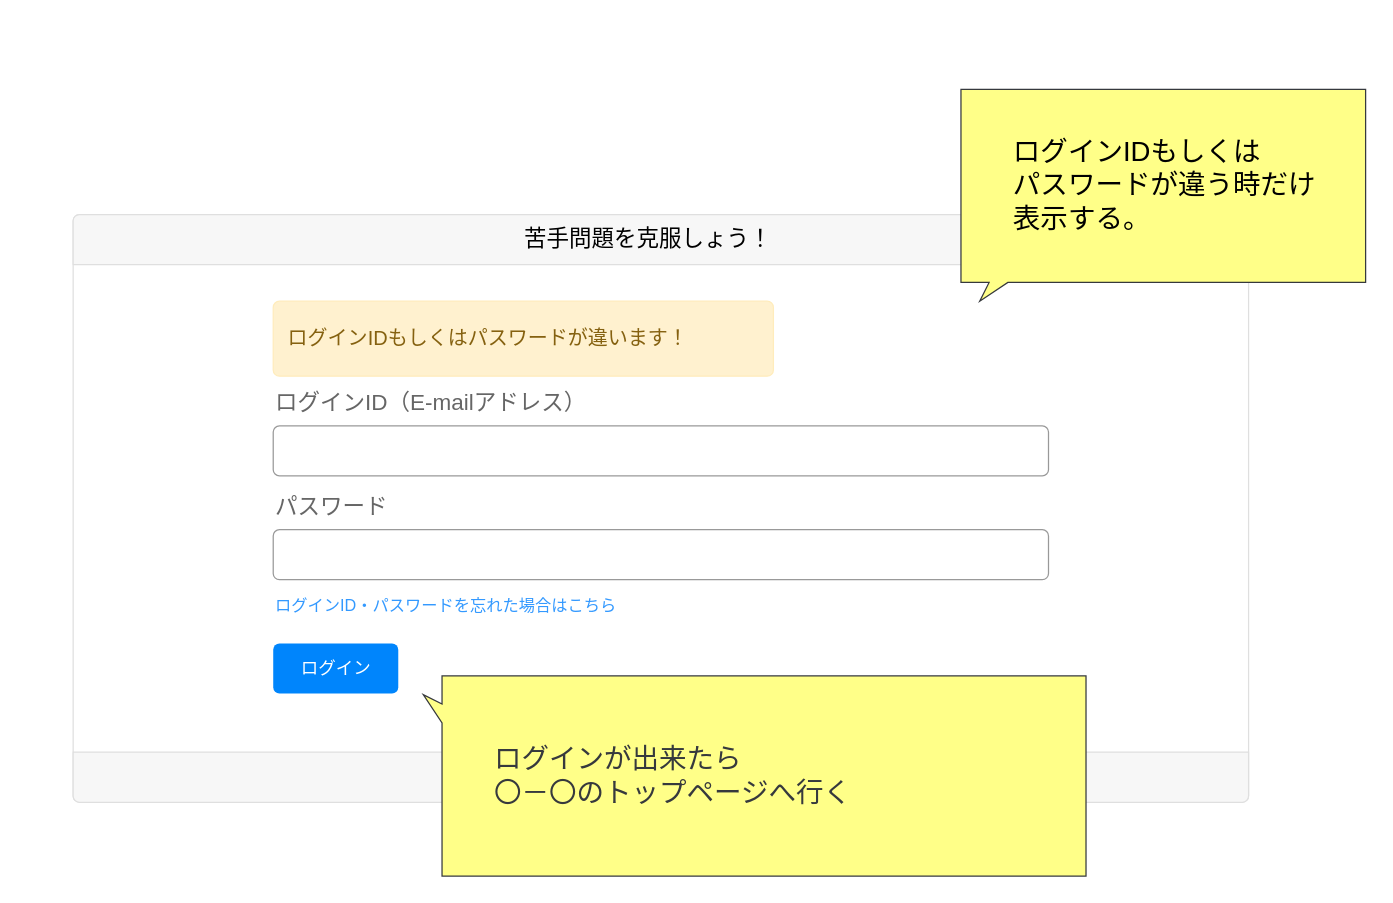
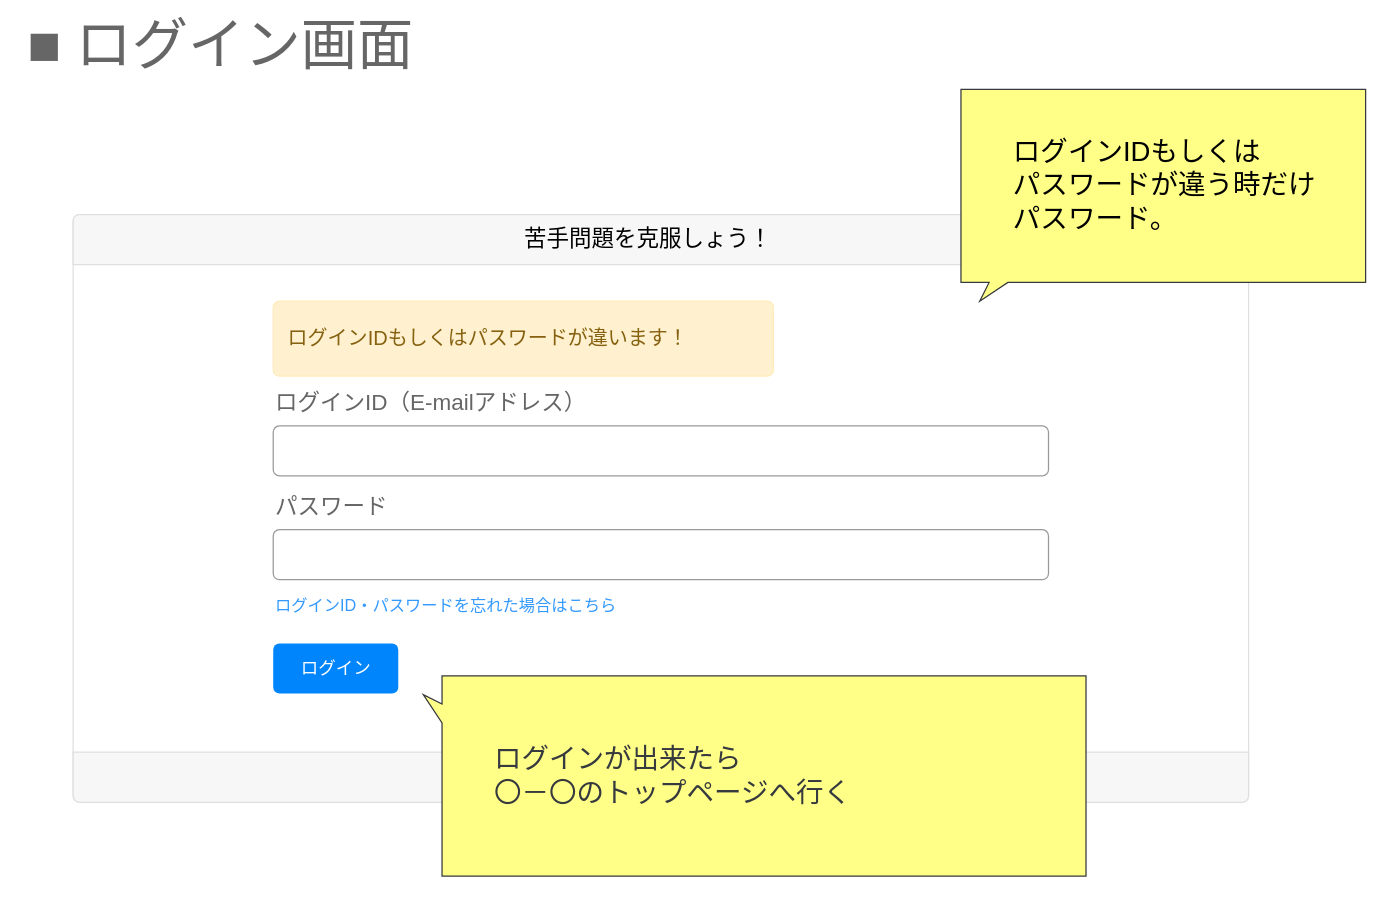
none -> (238, 44)
(1114, 186) -> (1114, 186)
